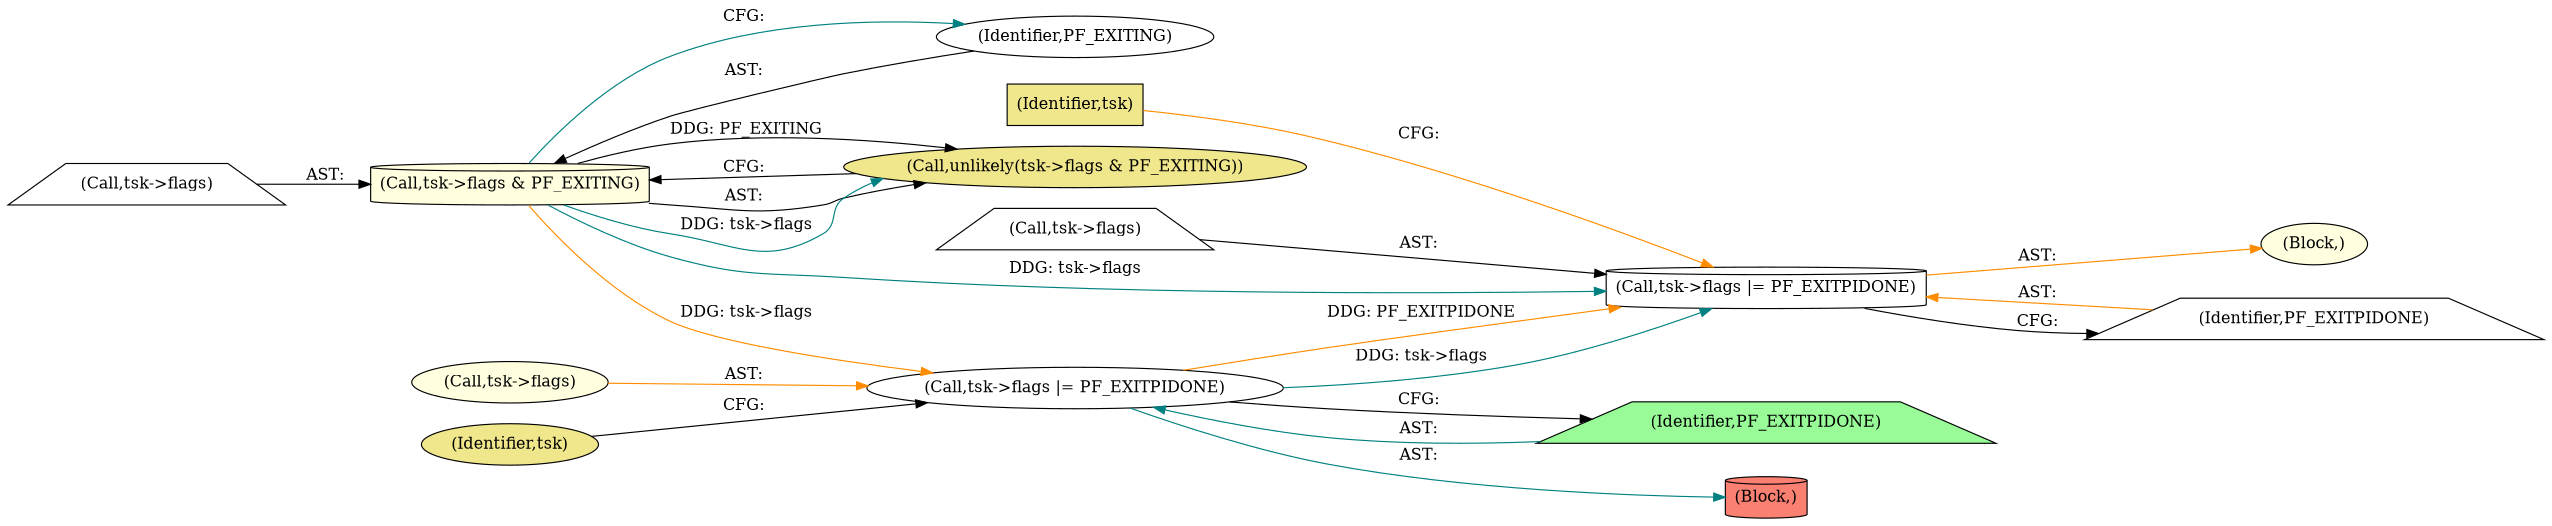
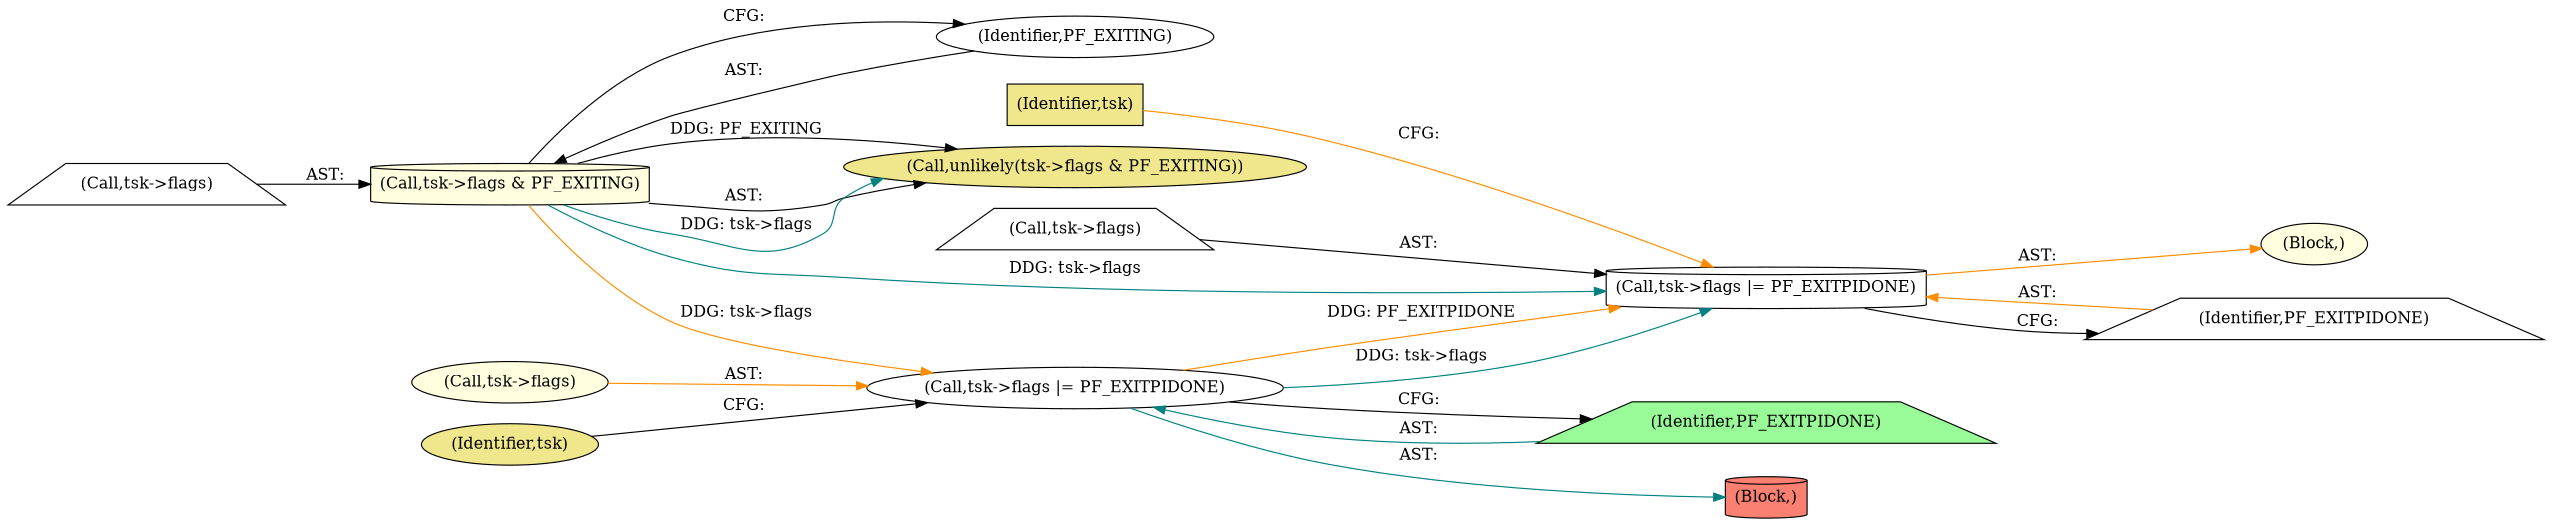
(722, 41) -> (722, 41)
(759, 177) -> none
